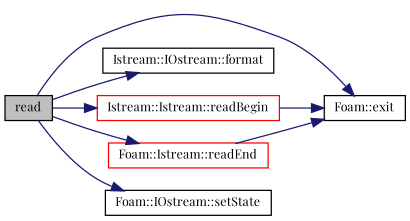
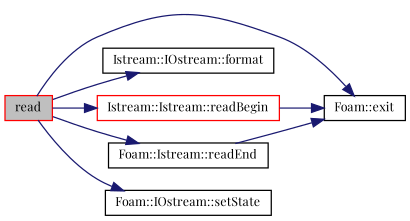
(29, 108) -> (29, 108)
(188, 155) -> (188, 155)
